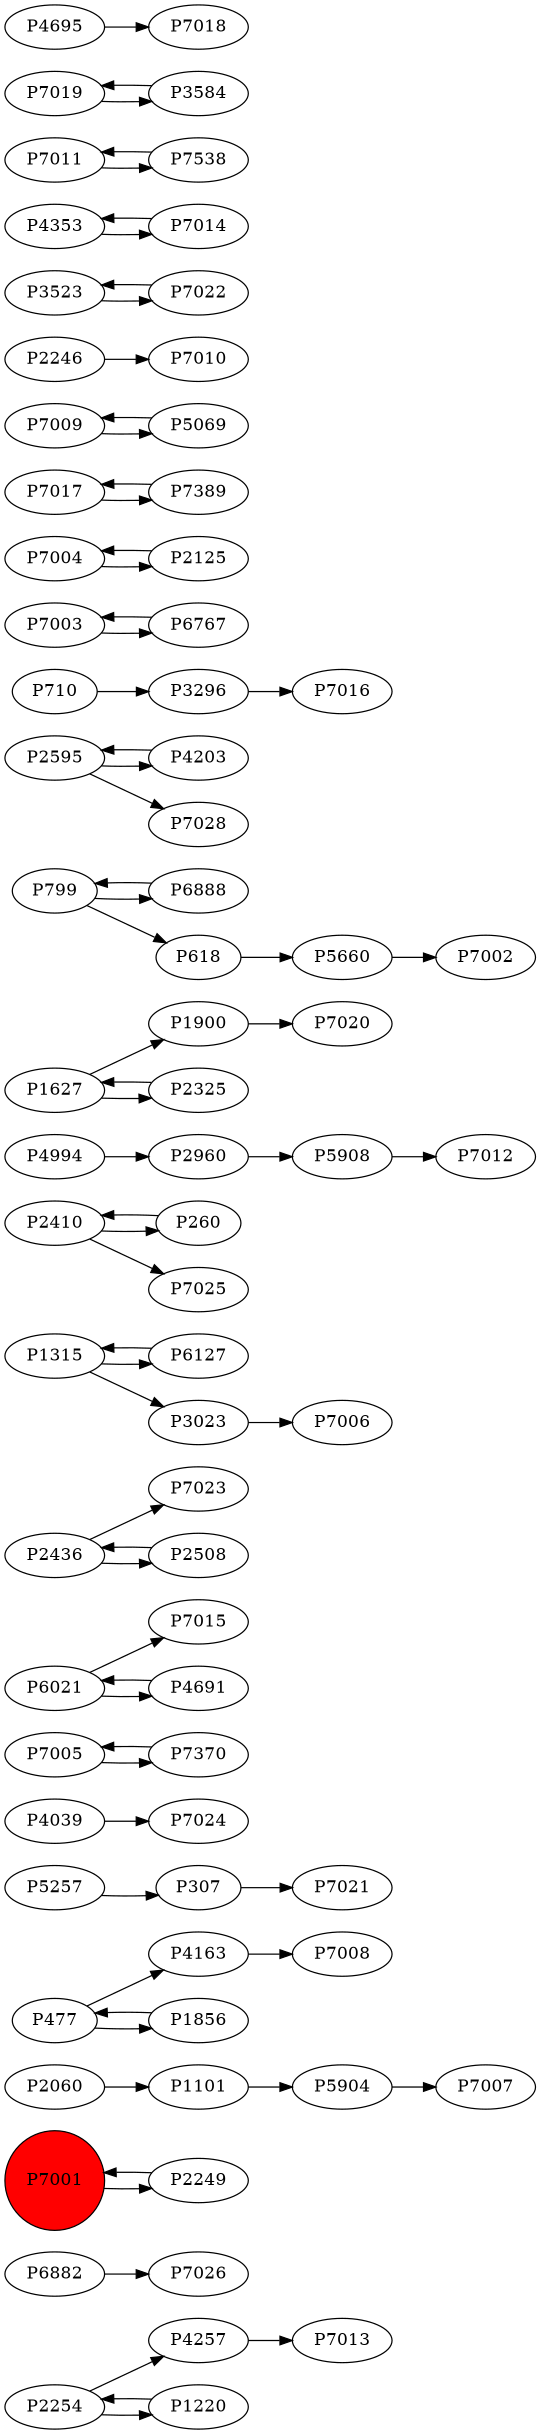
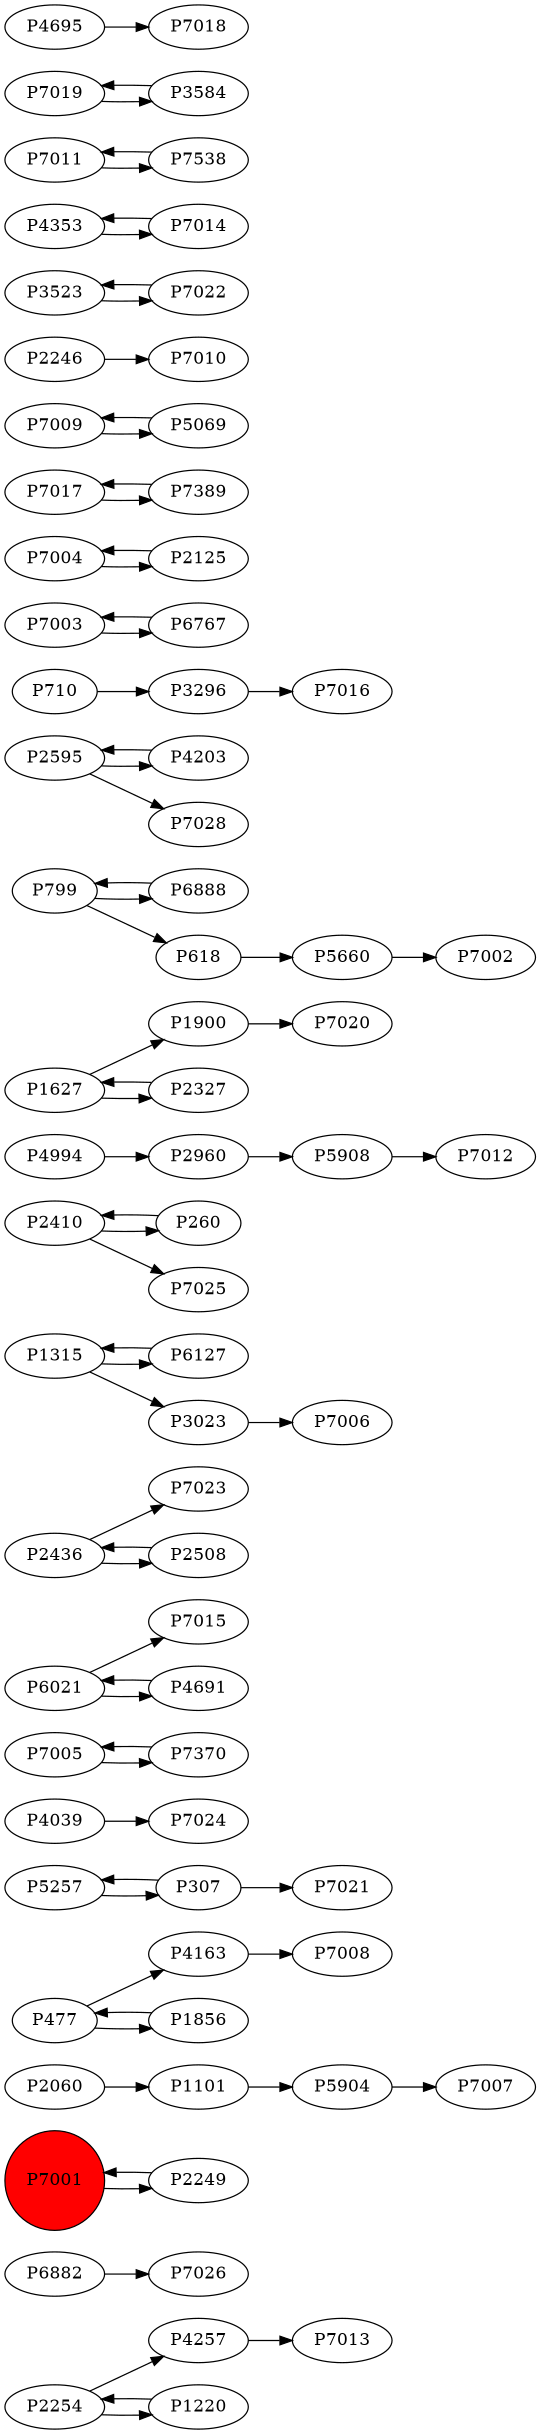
(198, 1090) -> (198, 1090)
none -> (136, 1879)
